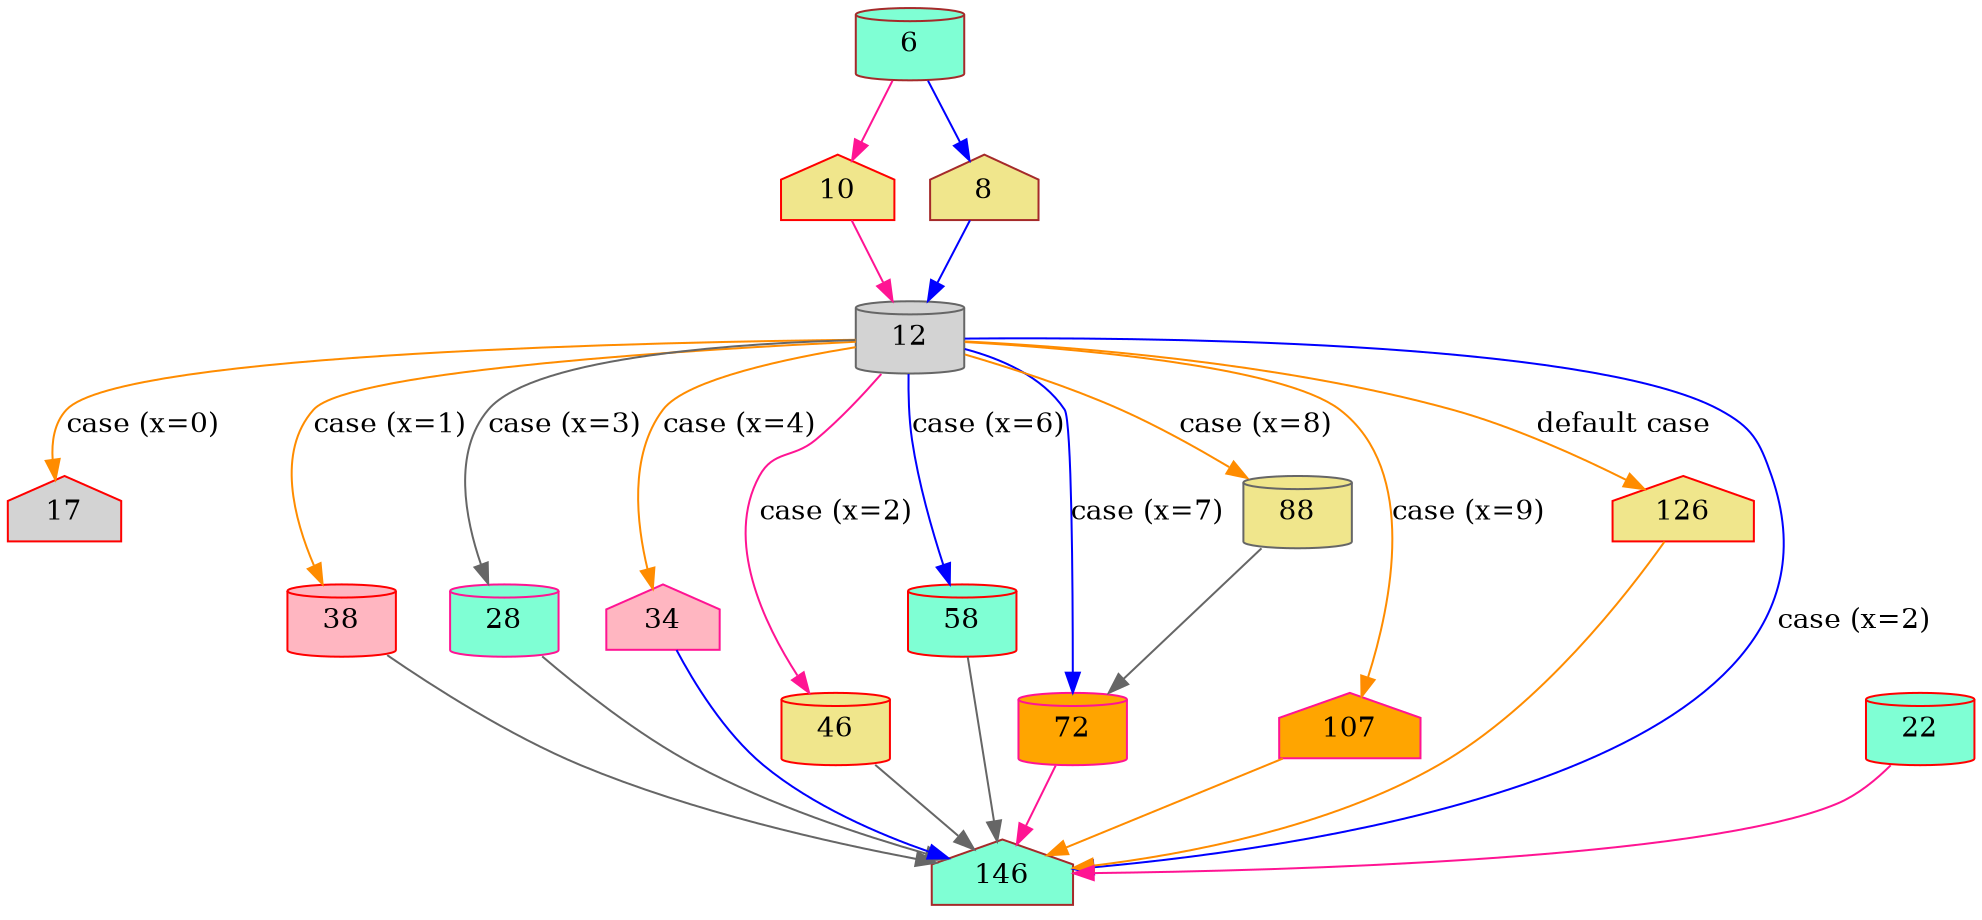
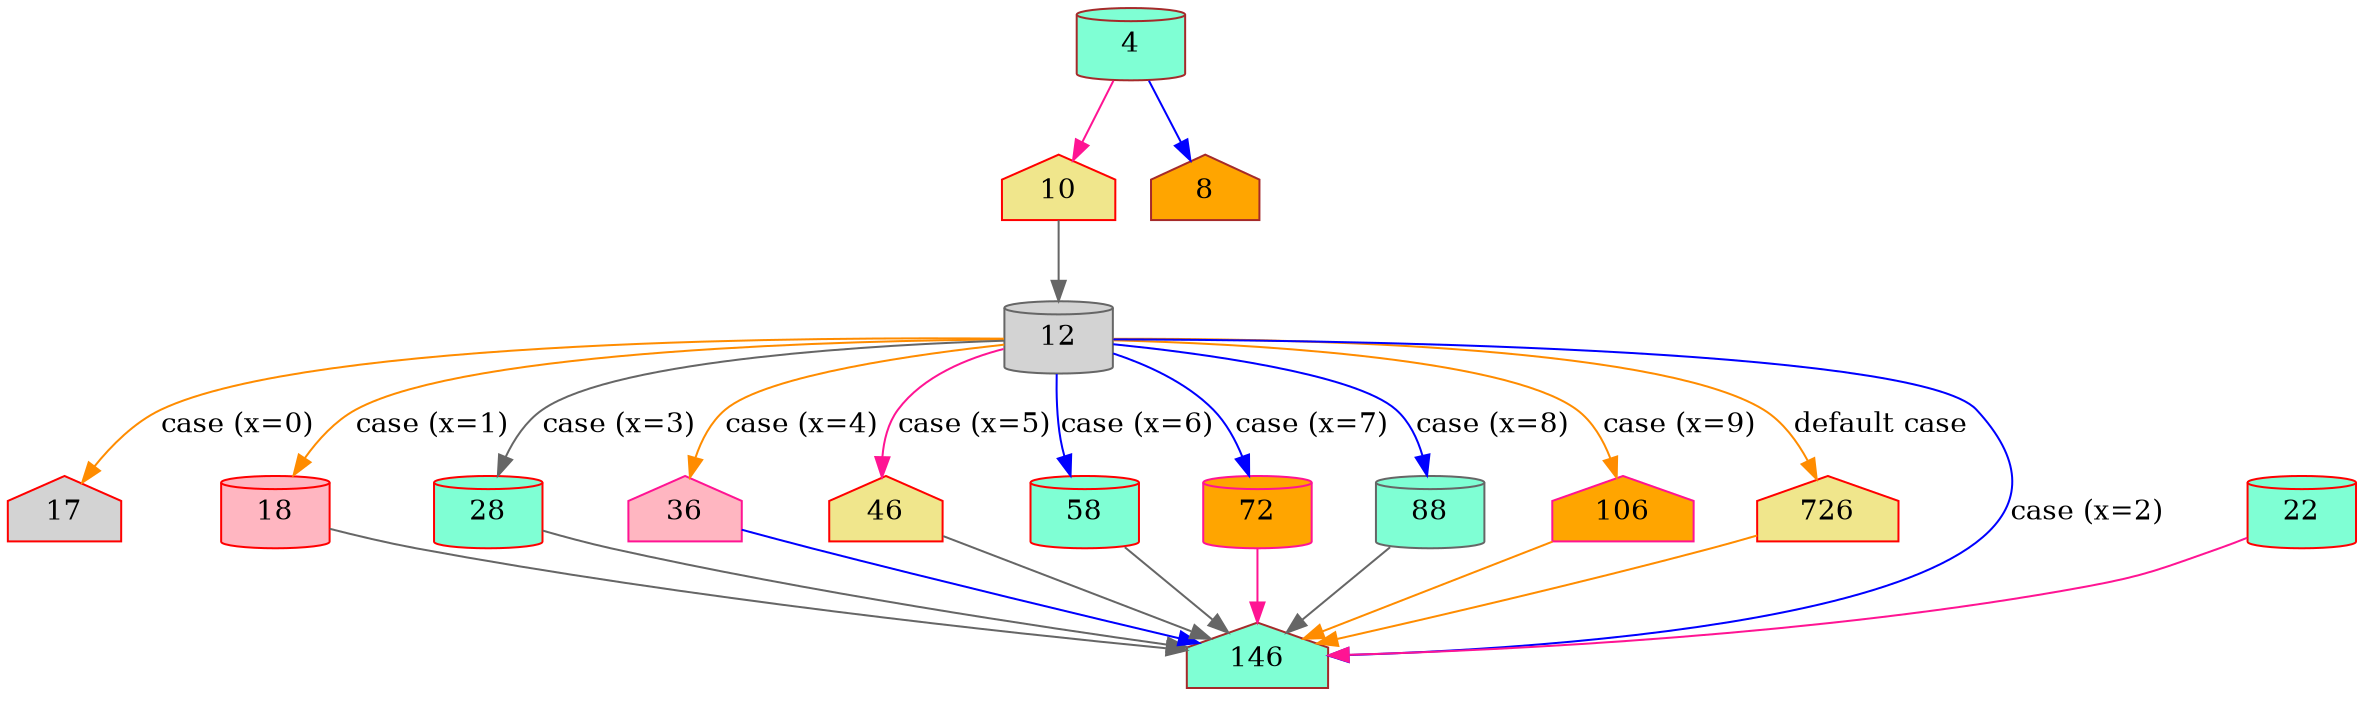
(910, 44) -> (1131, 44)
(984, 191) -> (1205, 191)
(867, 251) -> (1059, 250)
(954, 252) -> none
(1101, 401) -> (1284, 369)
(836, 512) -> (974, 425)
(1298, 512) -> (1430, 512)
(1683, 512) -> (1828, 512)
(1192, 614) -> (1346, 583)
(342, 621) -> (275, 512)
(504, 621) -> (488, 512)
(663, 621) -> (685, 512)
(836, 729) -> (886, 512)
(1350, 729) -> (1623, 512)
